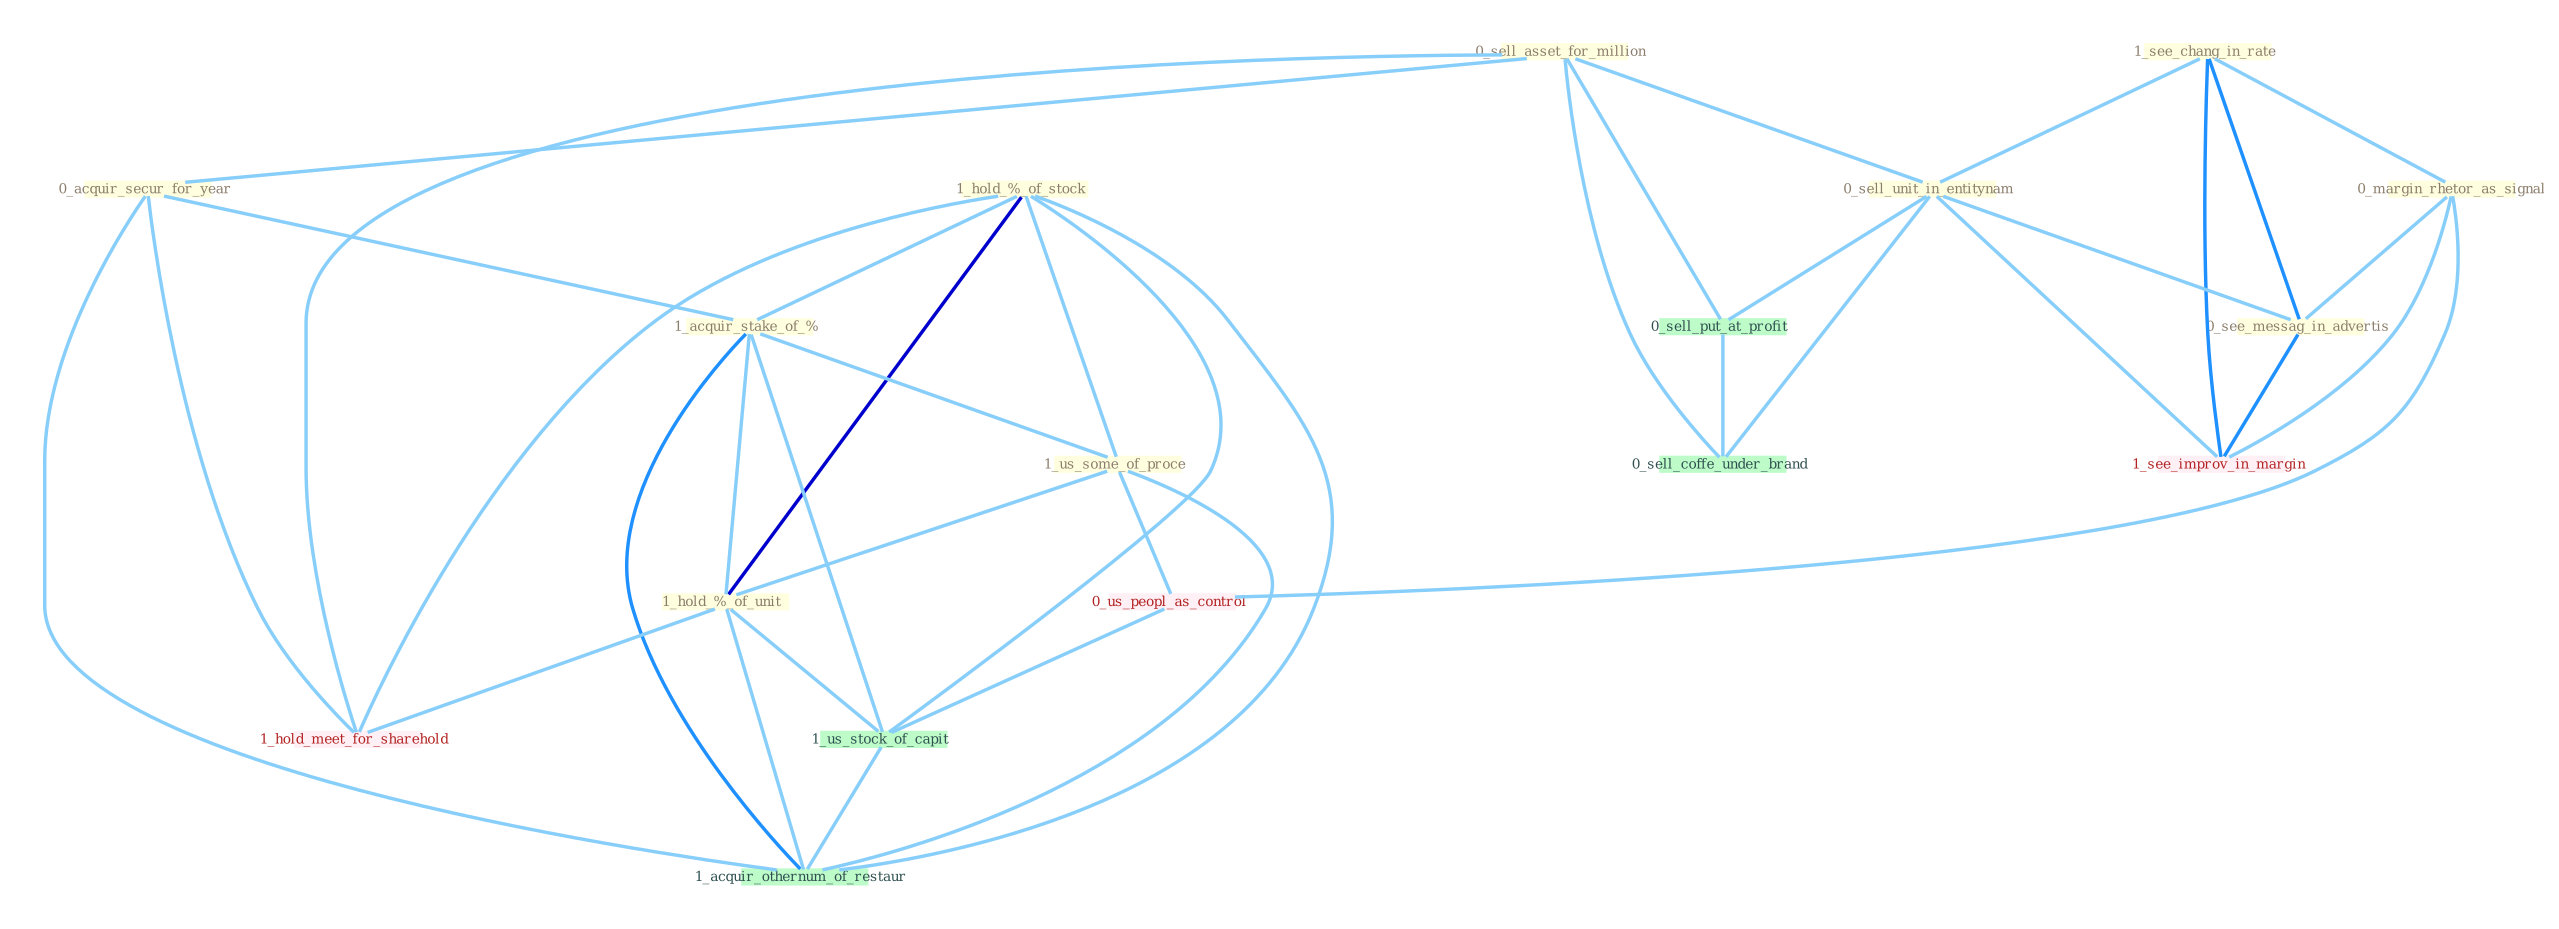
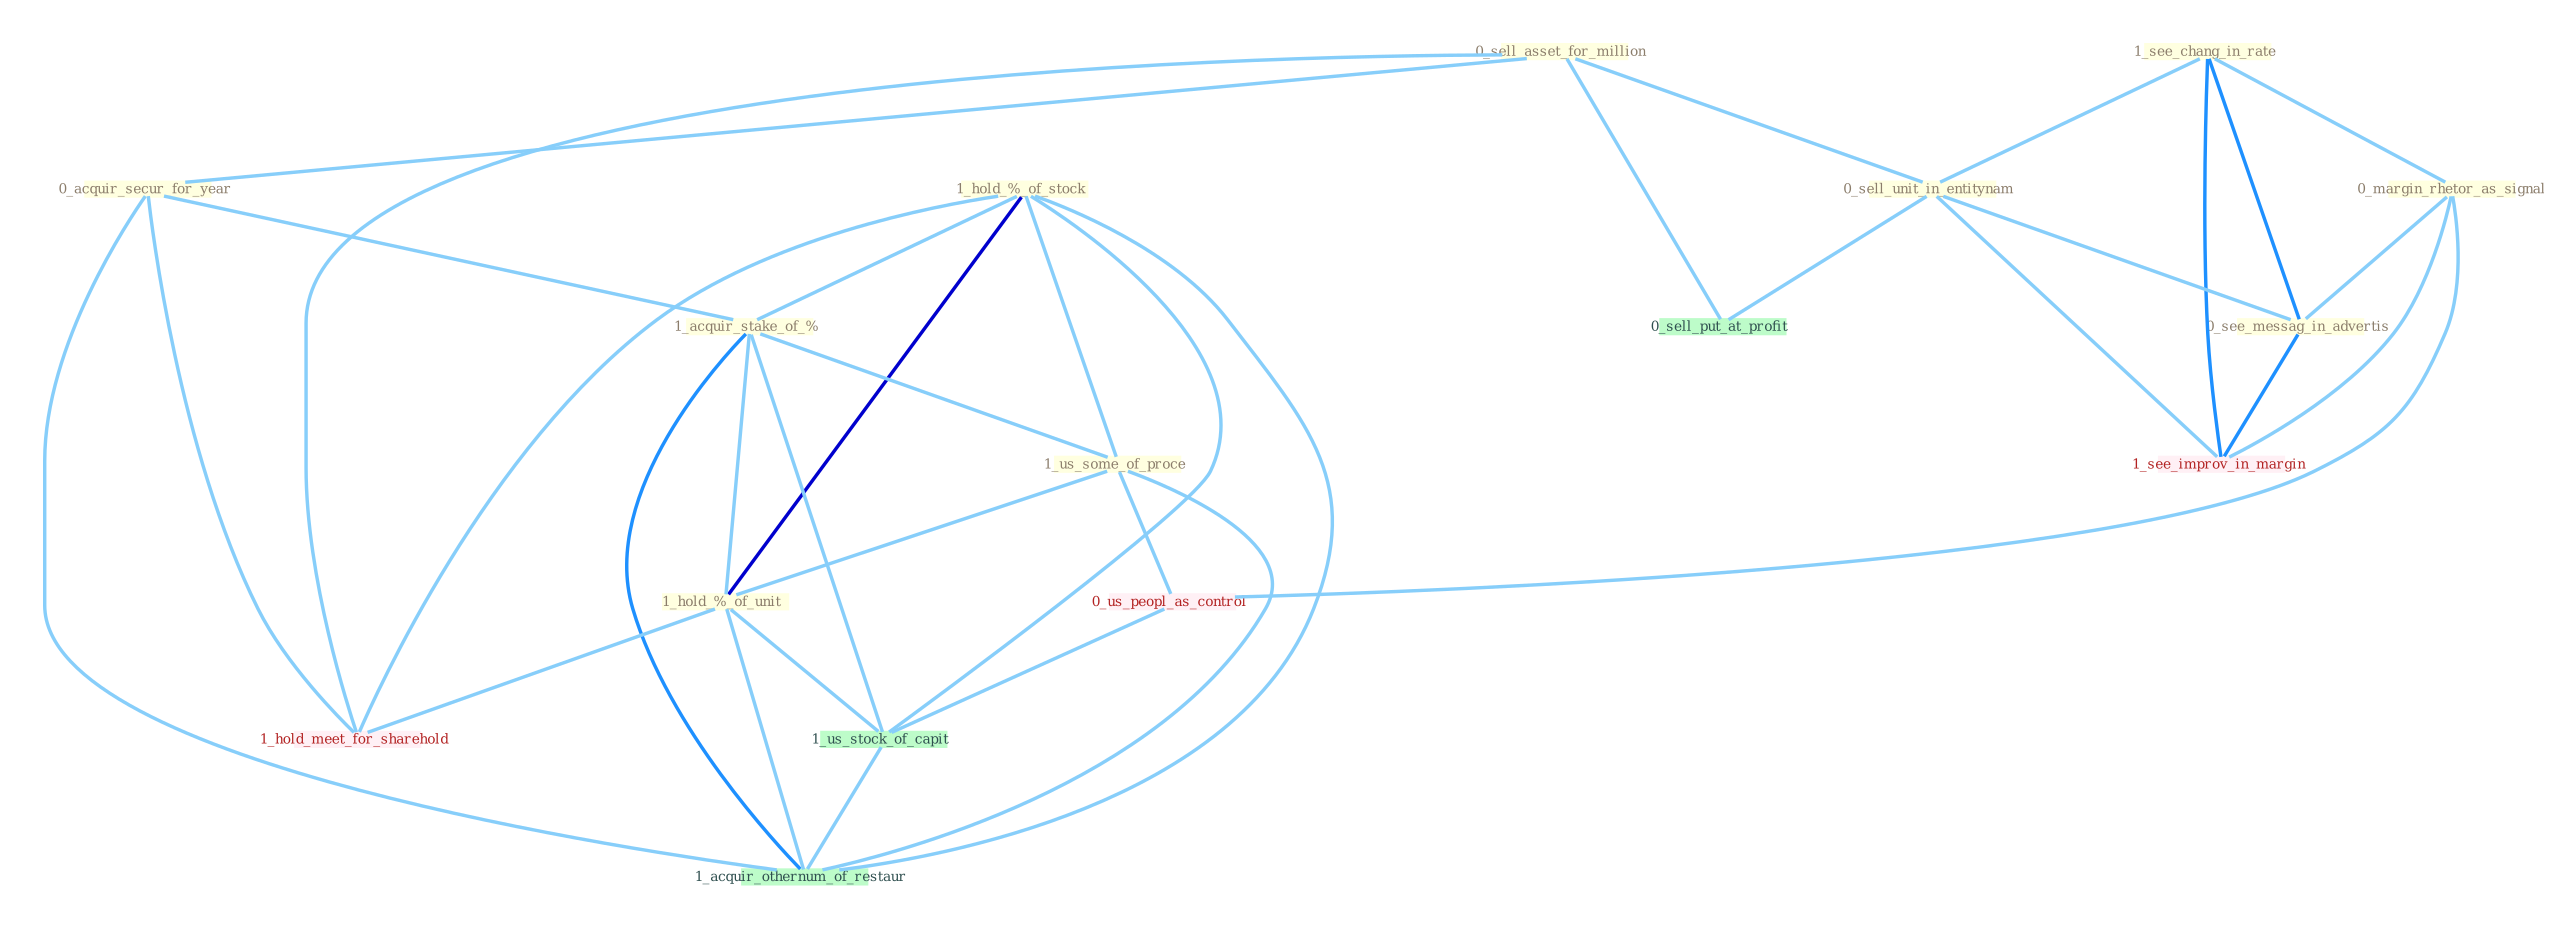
(1723, 464) -> none
